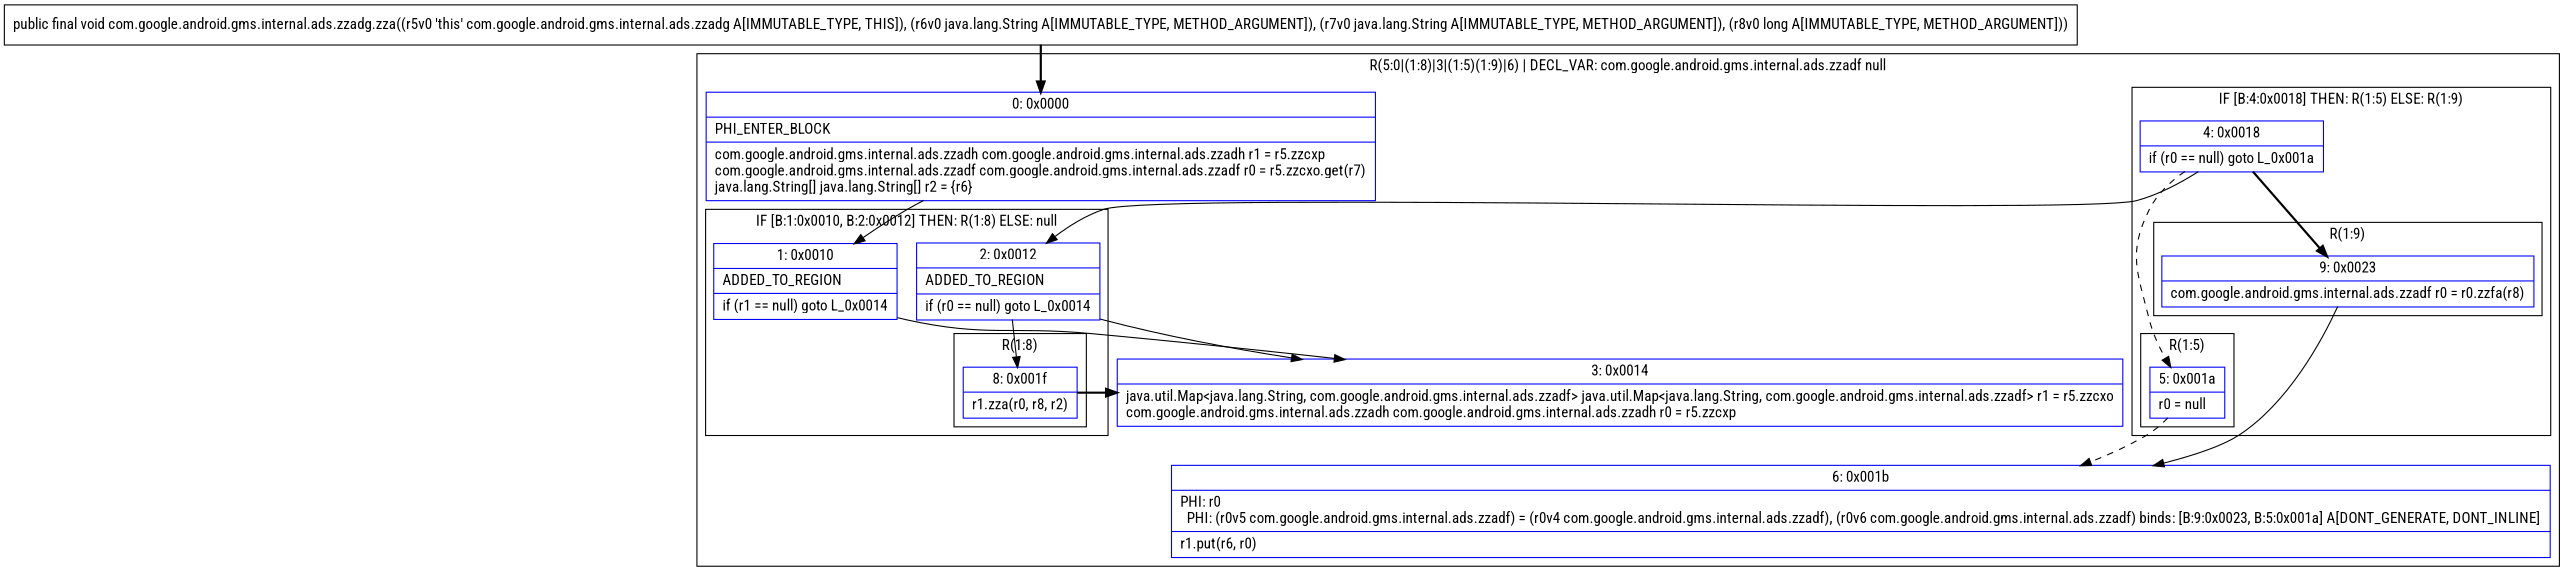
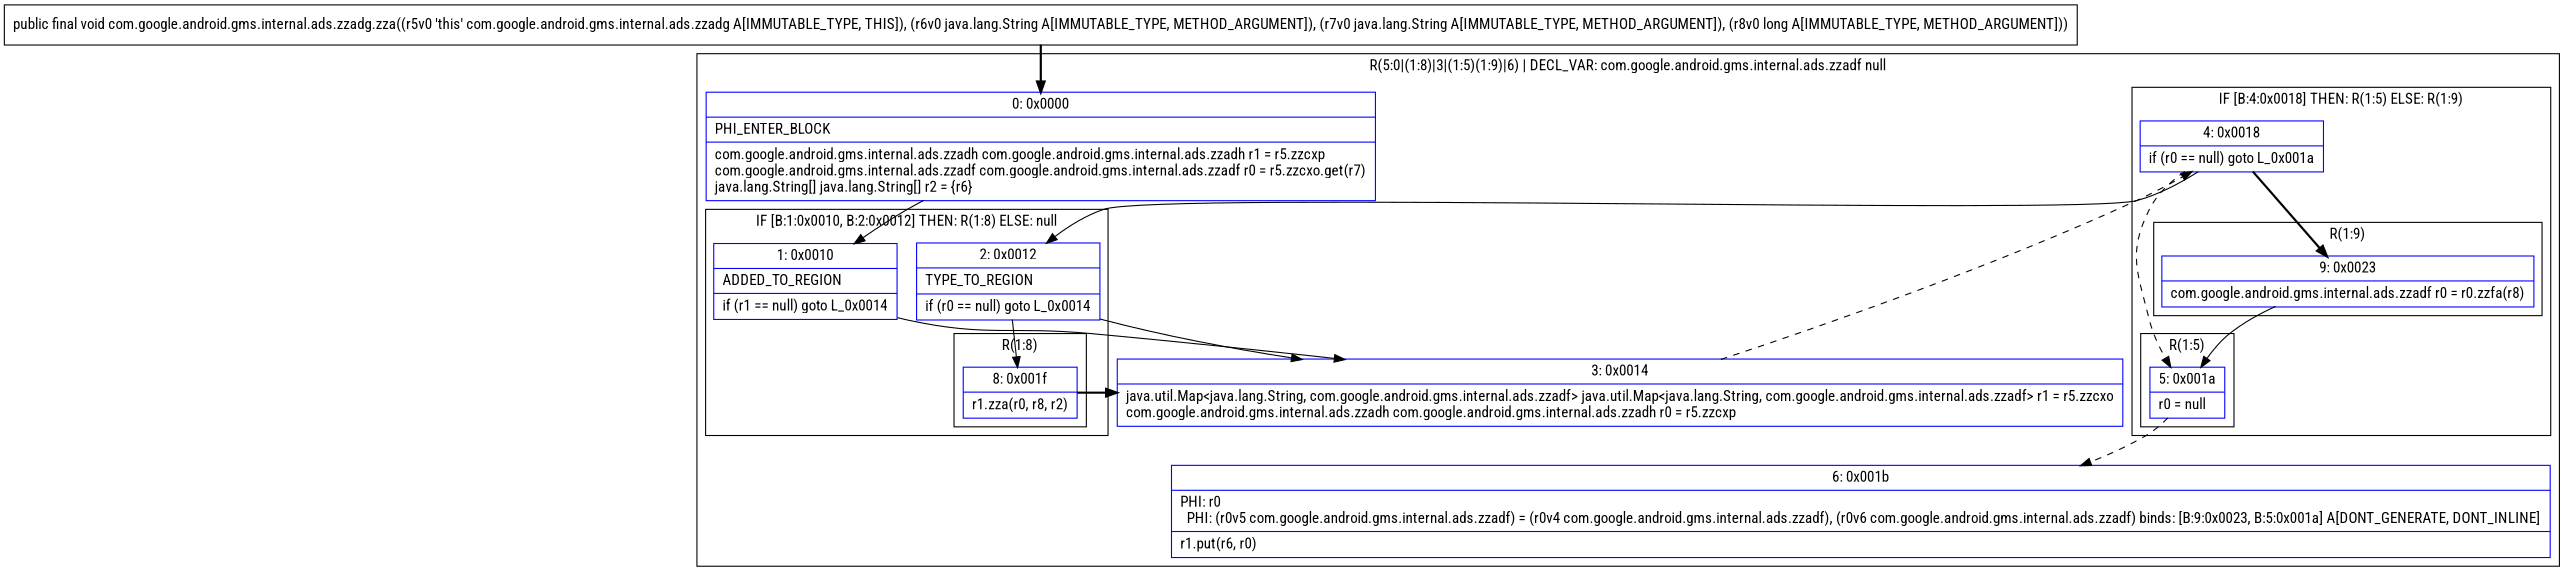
none -> (1955, 276)
(985, 280) -> (980, 280)
(2271, 408) -> (2238, 328)
